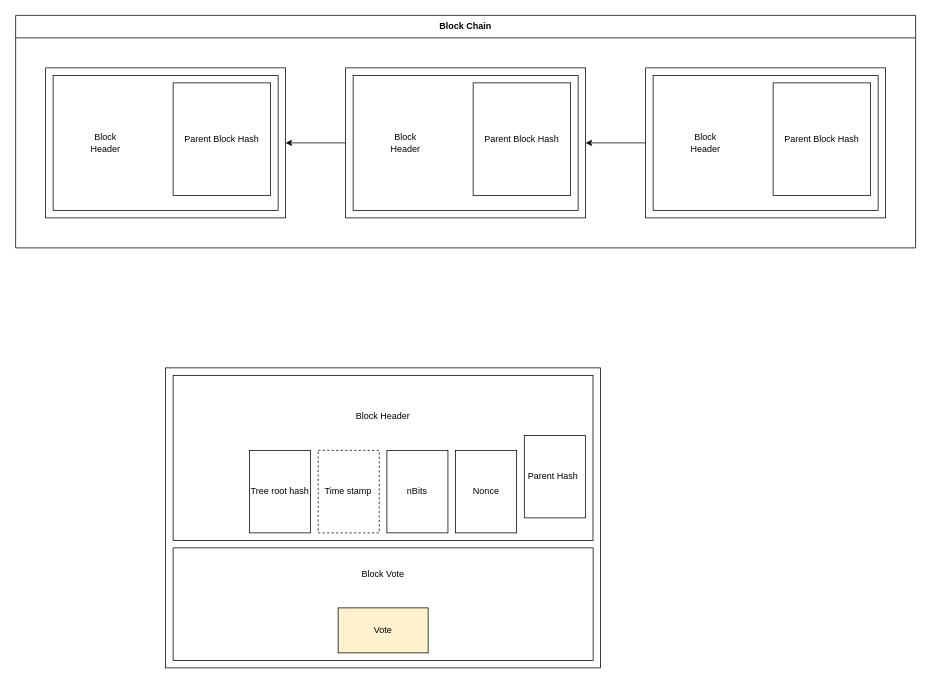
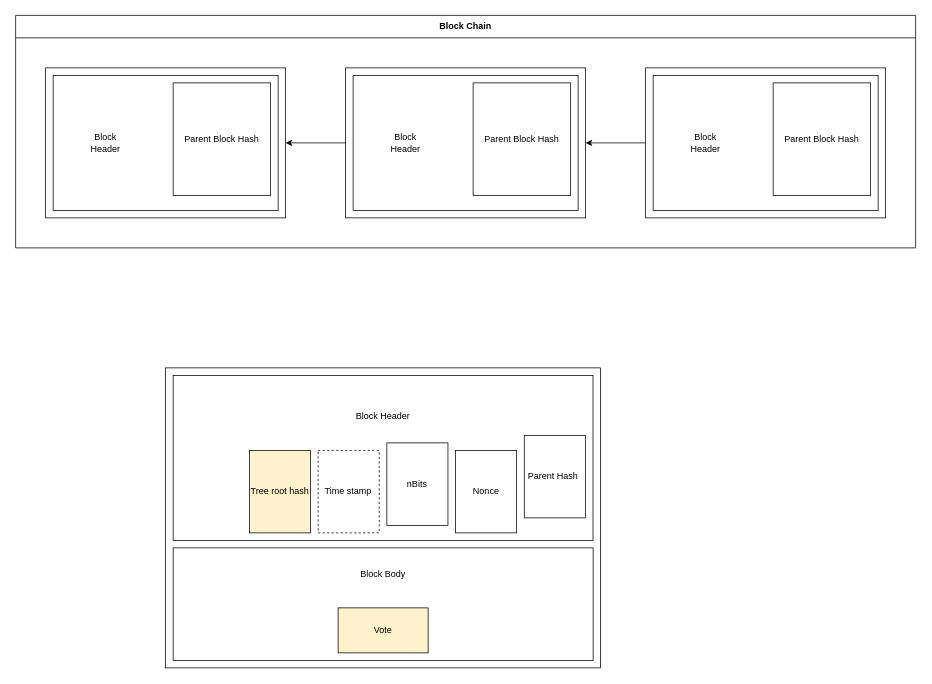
(280, 492) -> (280, 492)
(417, 492) -> (417, 484)
(383, 574) -> (383, 574)
